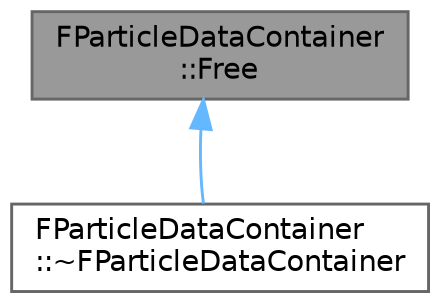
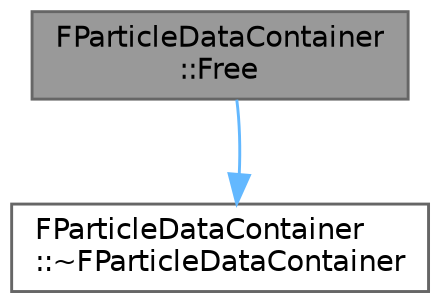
(201, 166) -> (240, 137)
